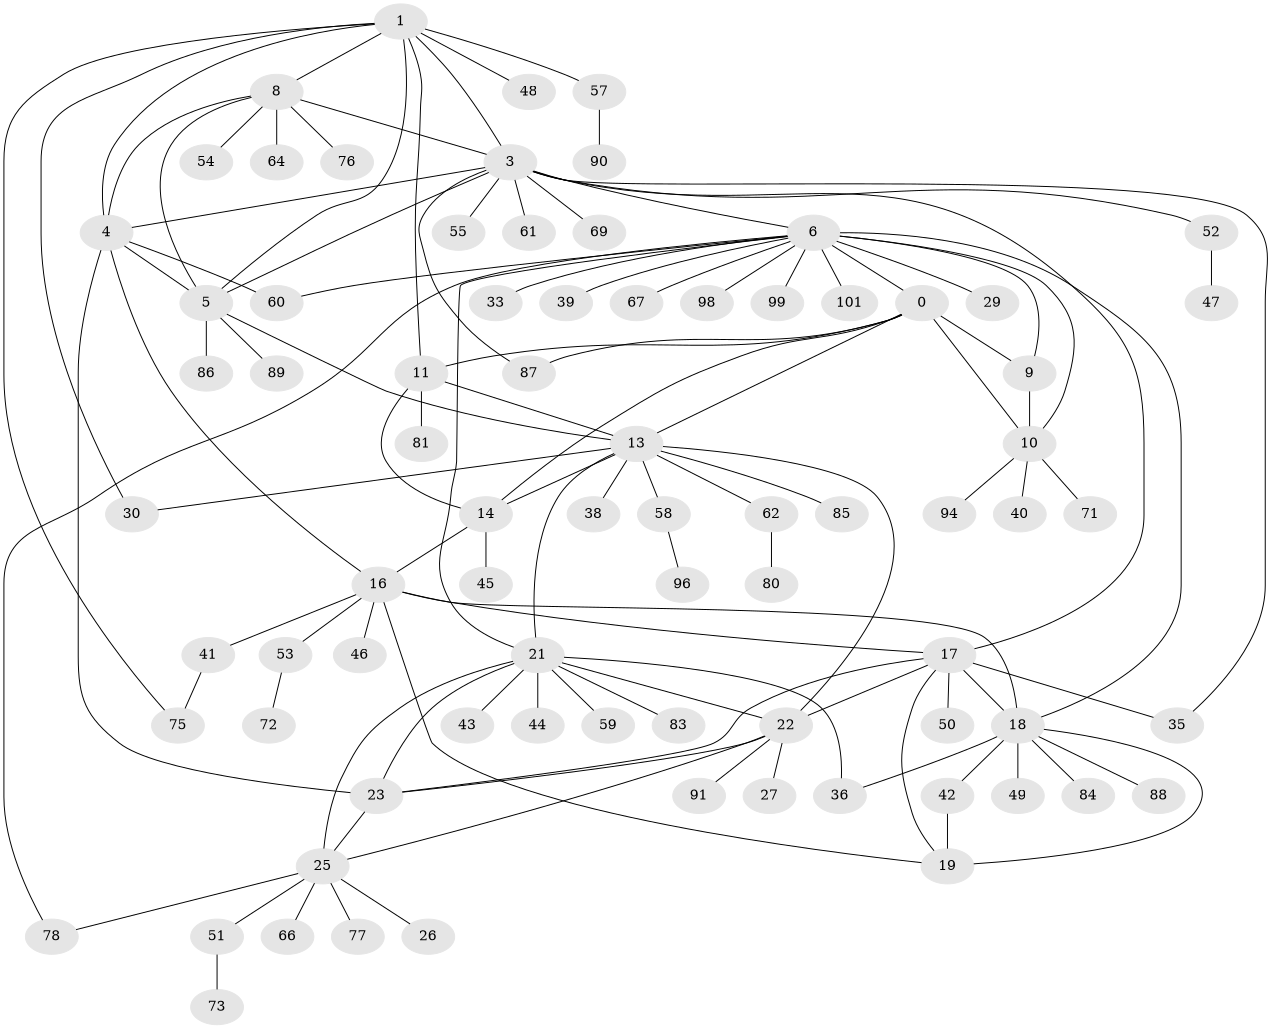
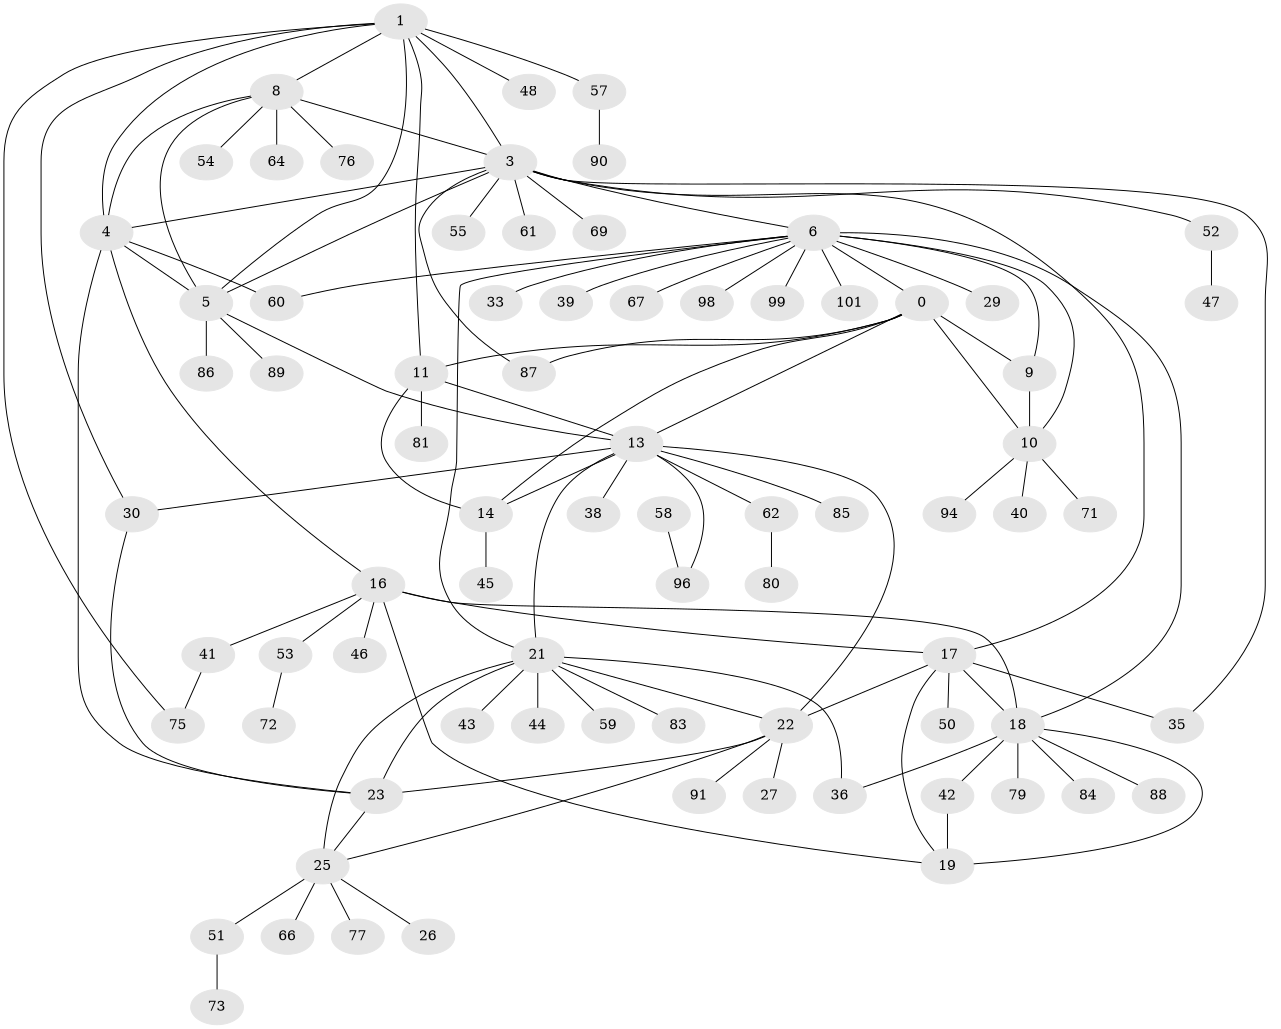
(650, 479) -> (701, 503)
(432, 550) -> none
(713, 743) -> (142, 742)
(1018, 796) -> (1018, 796)
(52, 937) -> none
